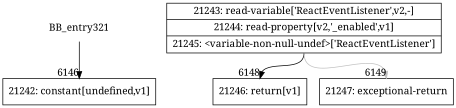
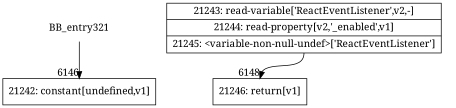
(386, 92) -> none
